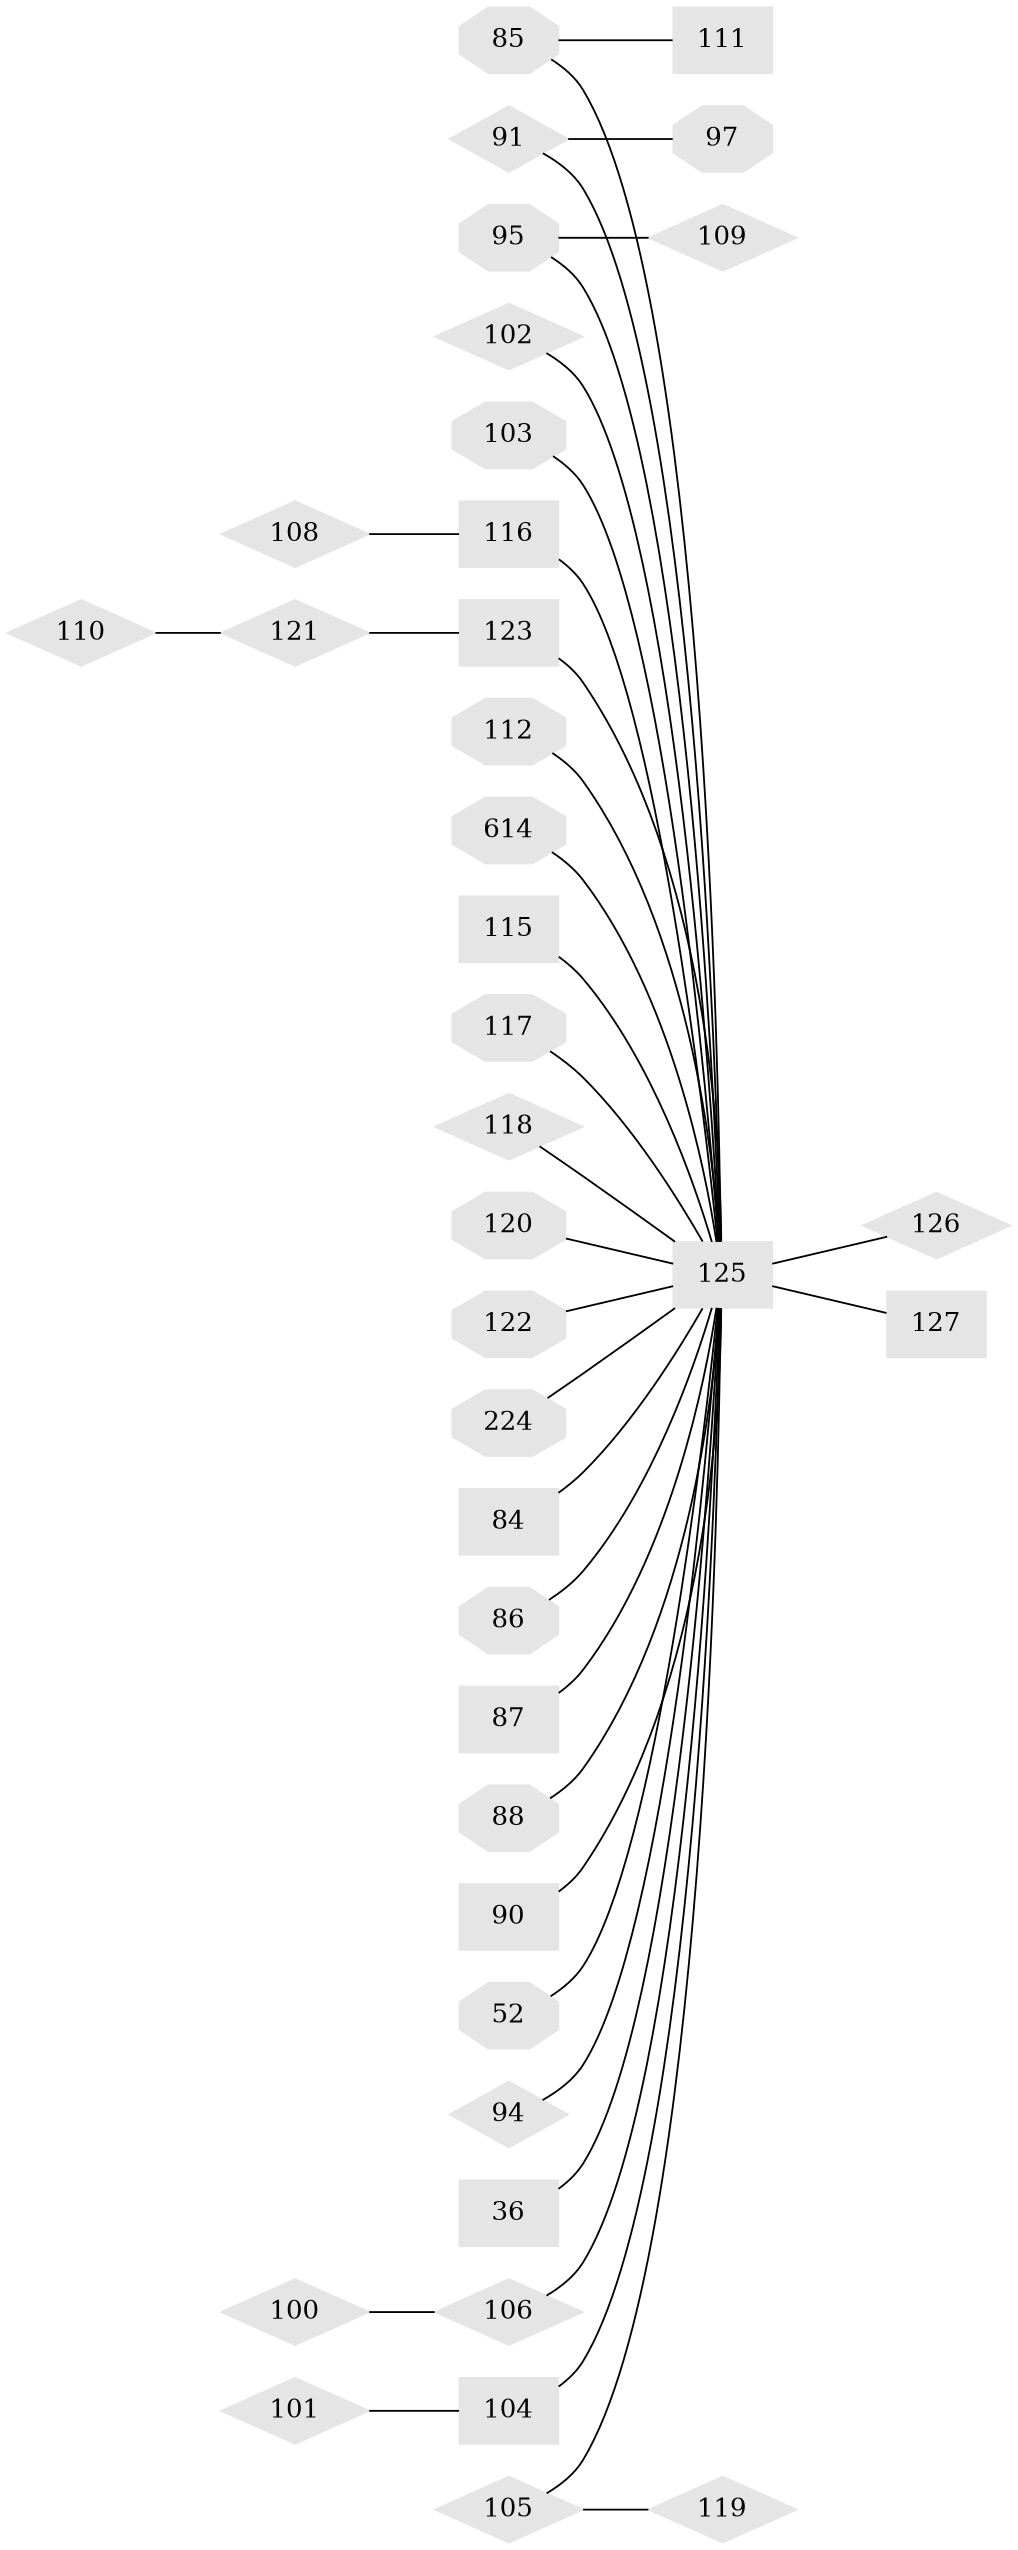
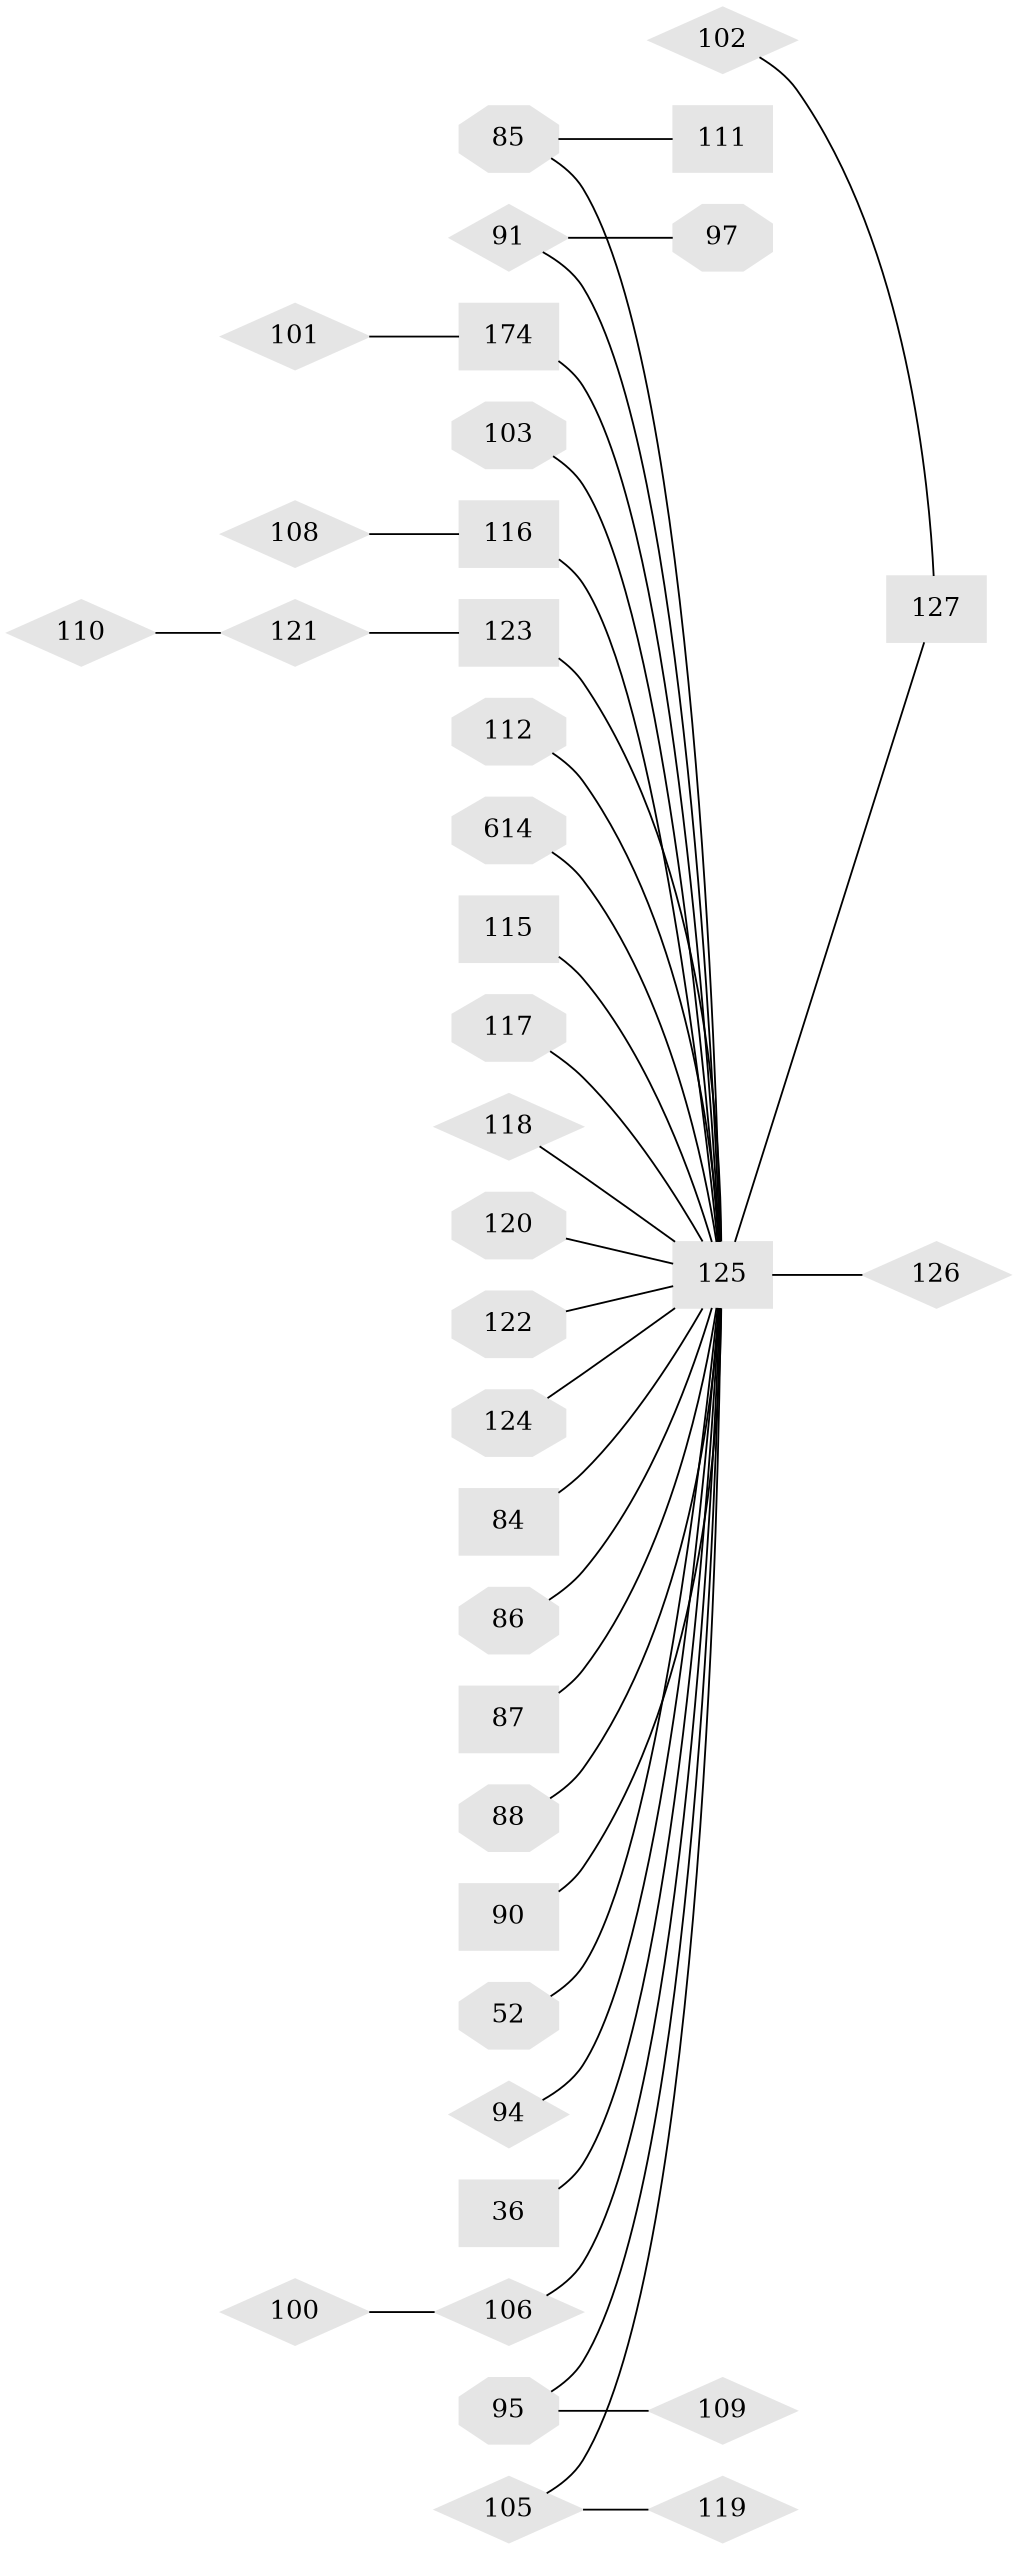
(675, 761) -> (890, 299)
(509, 1423) -> (509, 1423)
(509, 2411) -> (509, 337)
